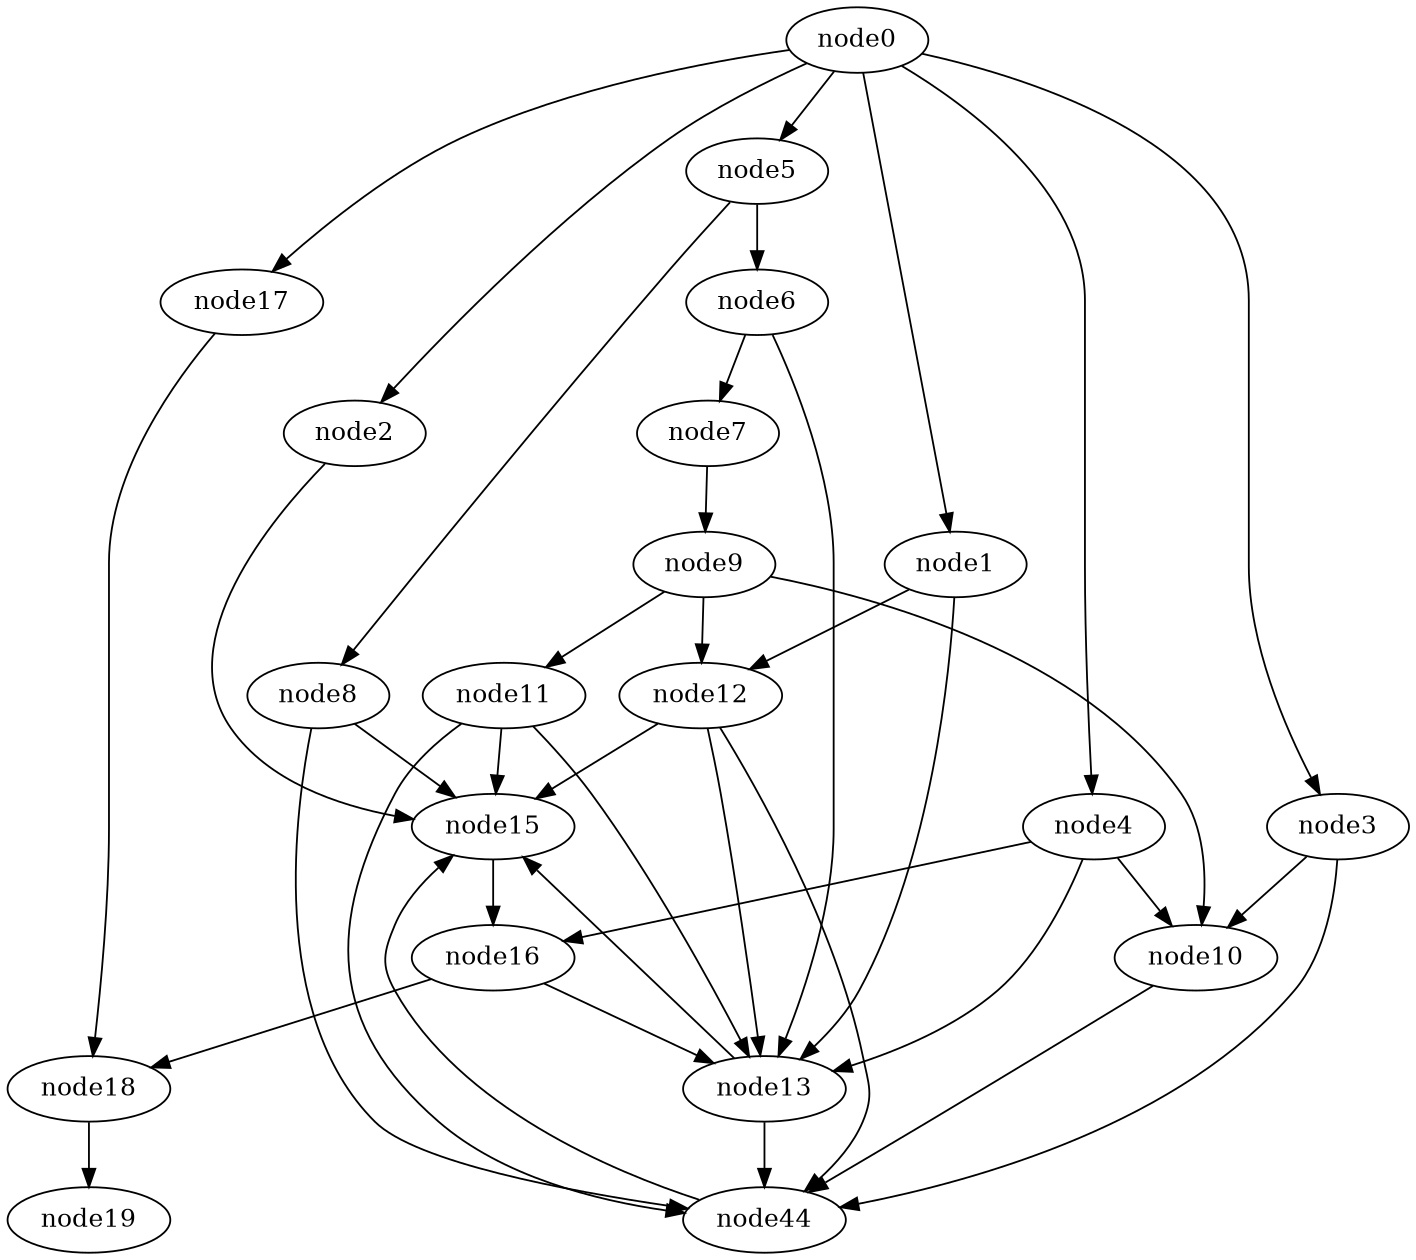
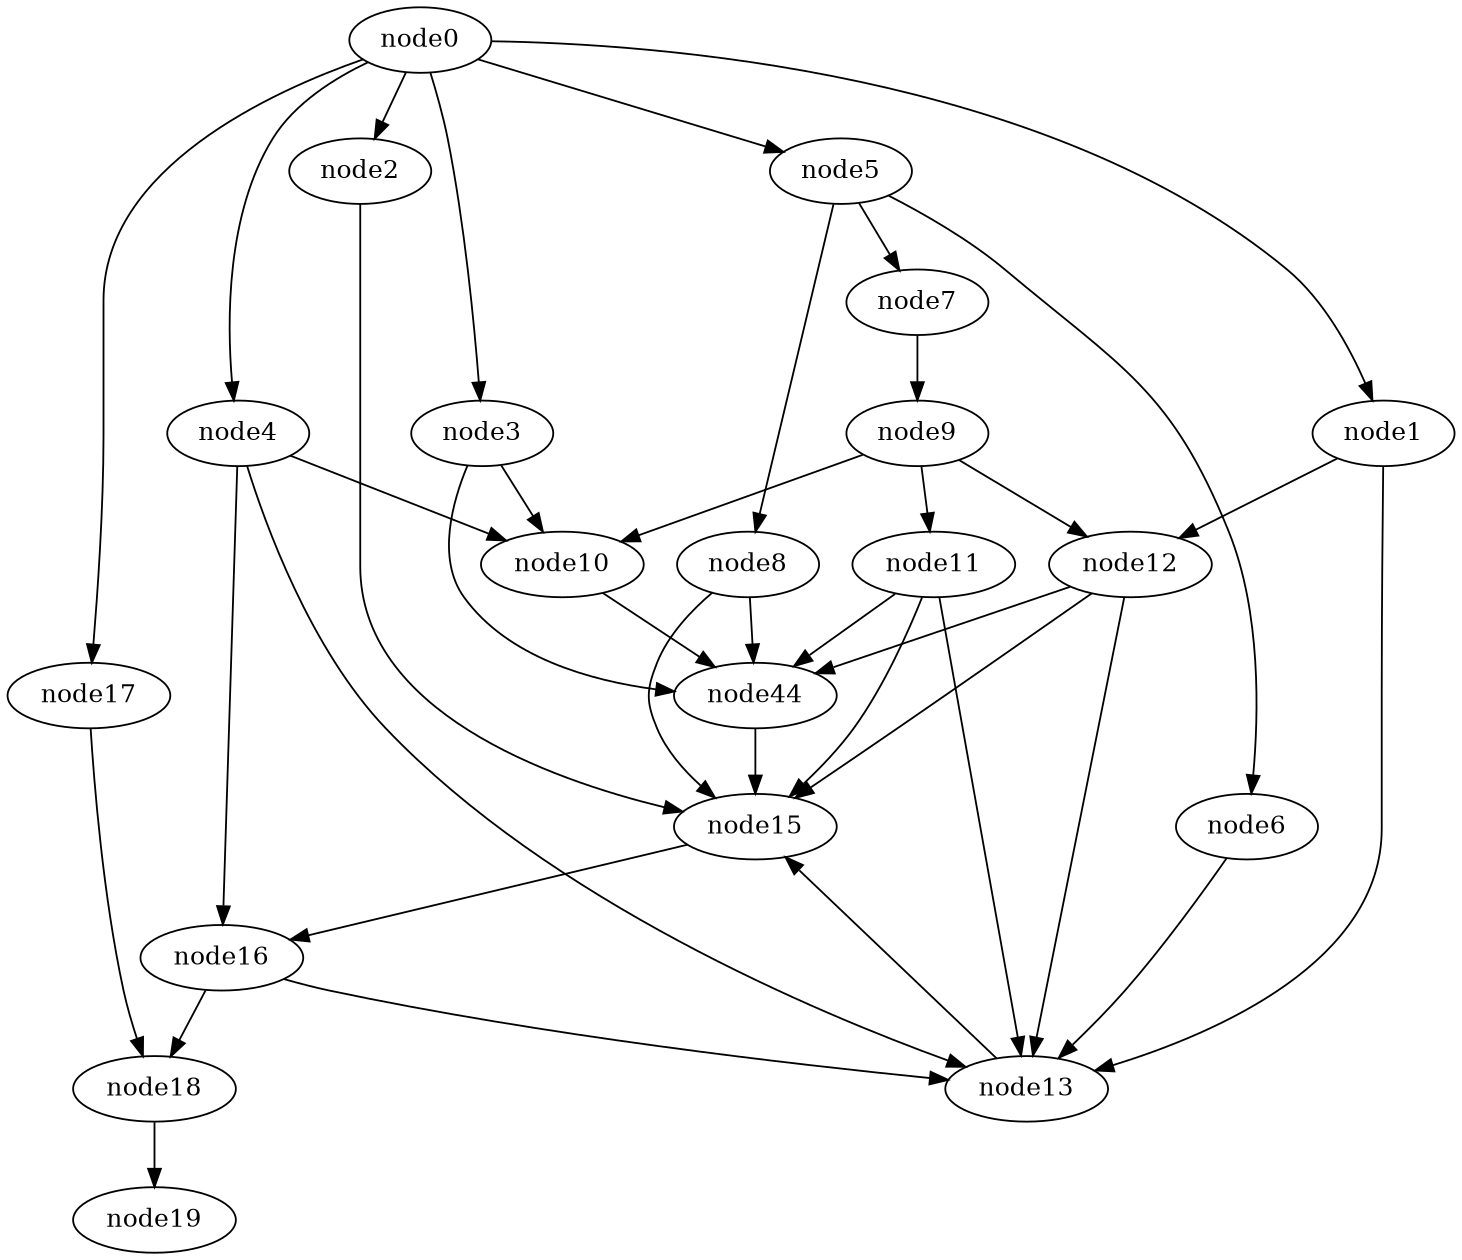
(736, 359) -> (875, 229)
(764, 1145) -> none
